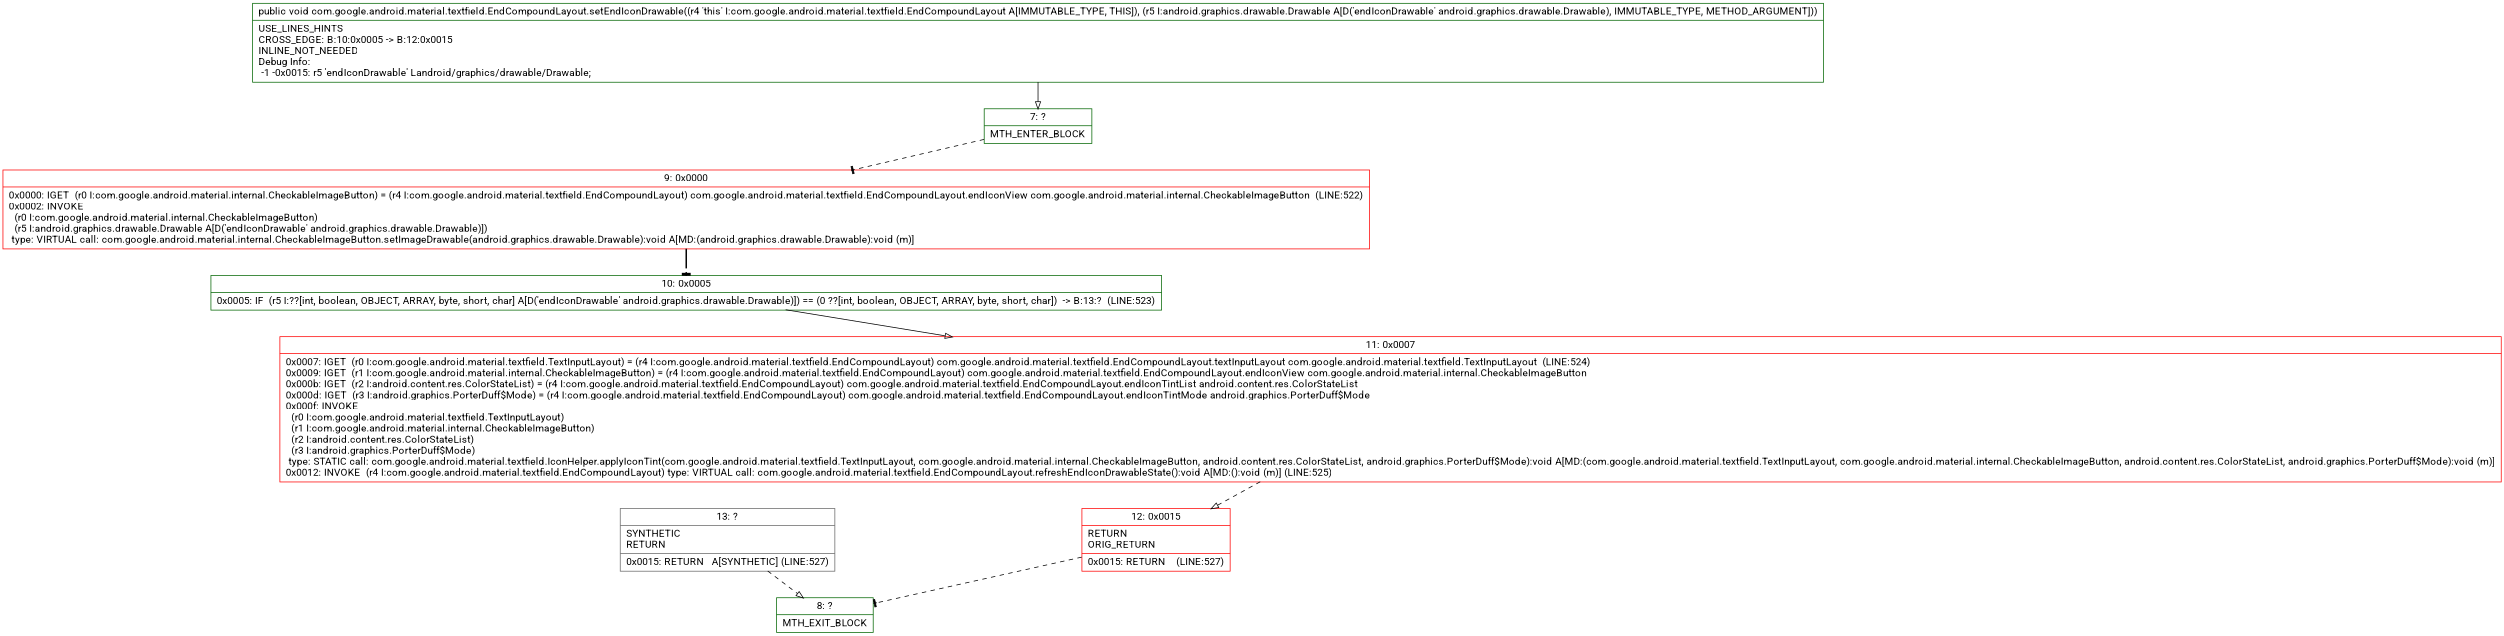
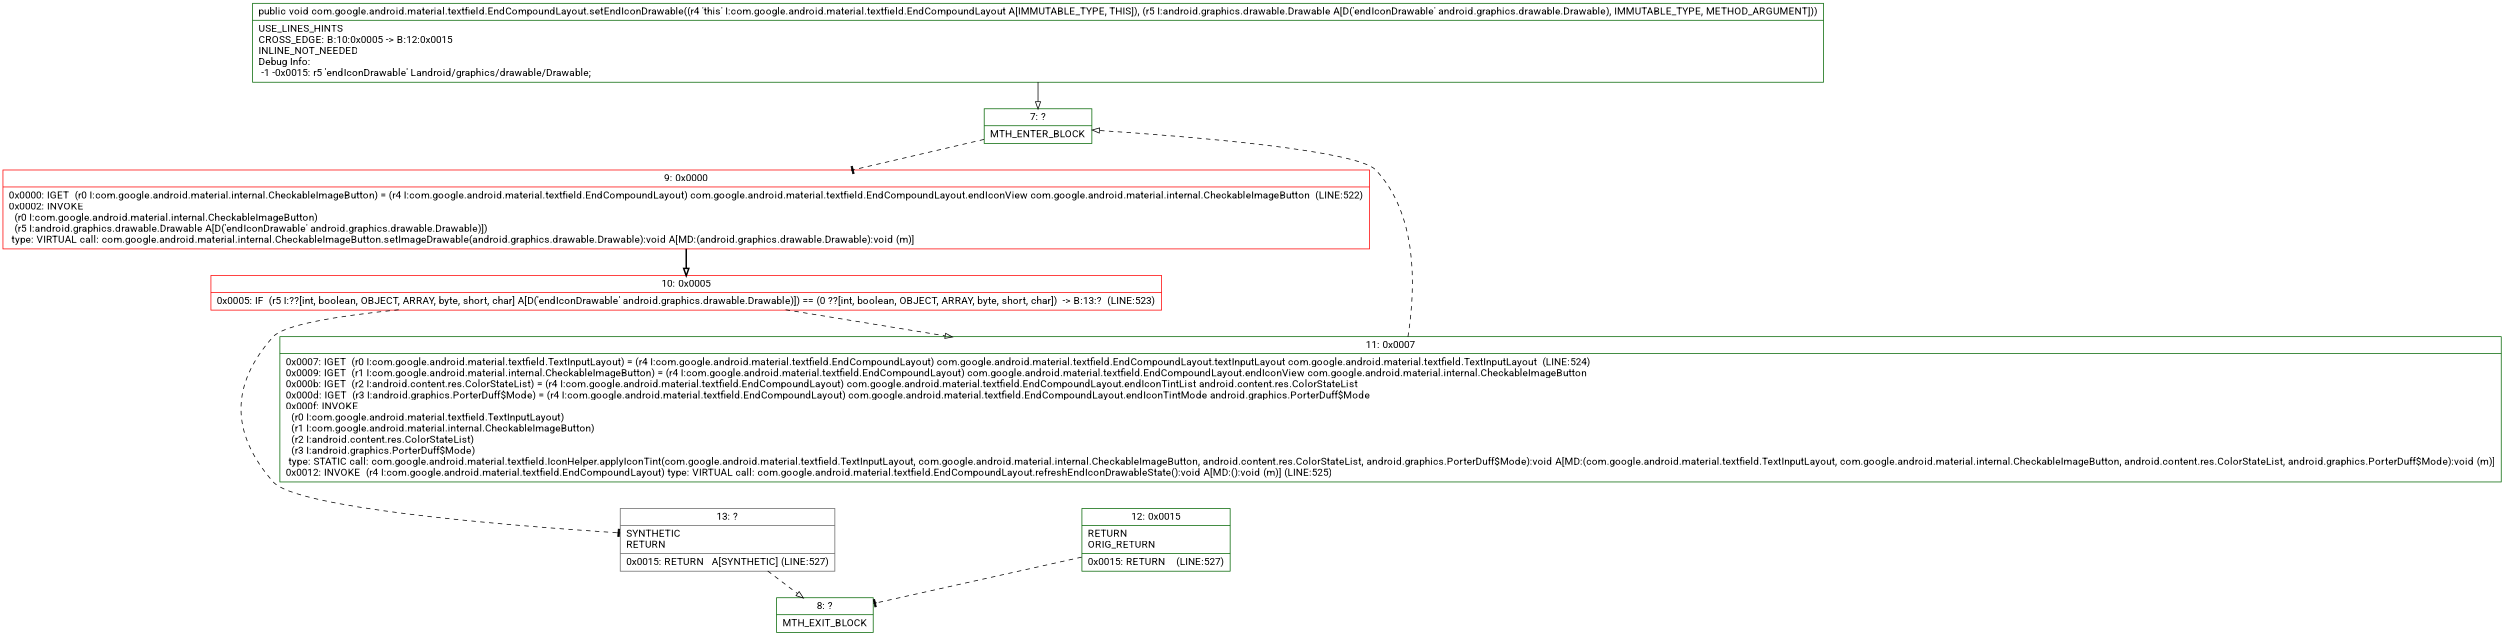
(686, 259) -> (686, 259)
(686, 293) -> (686, 293)
(865, 323) -> (865, 323)
(1391, 409) -> (1391, 409)
(1239, 493) -> (1326, 154)
none -> (299, 494)
(1156, 540) -> (1156, 540)
